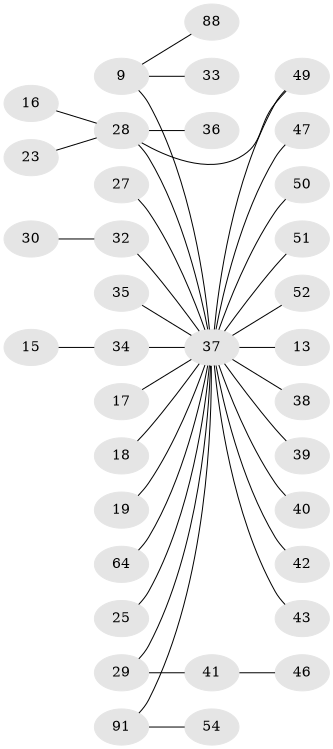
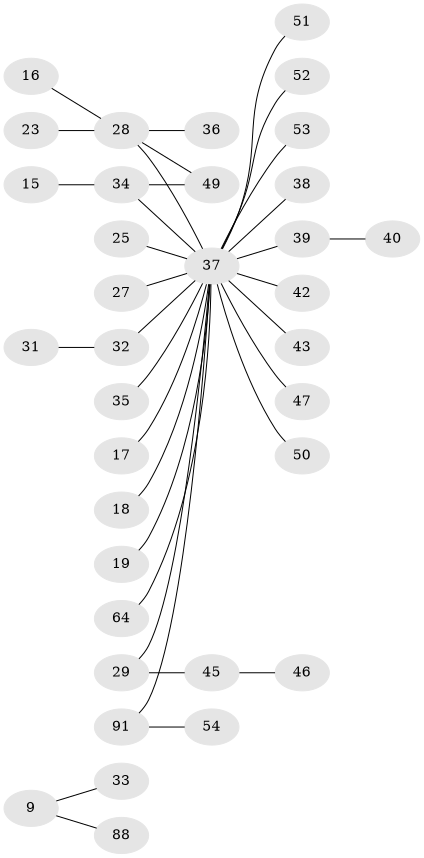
(188, 206) -> none
(236, 206) -> (160, 185)
(31, 239) -> (31, 347)
(302, 347) -> (302, 131)
(247, 433) -> (348, 239)
(212, 673) -> (212, 673)
